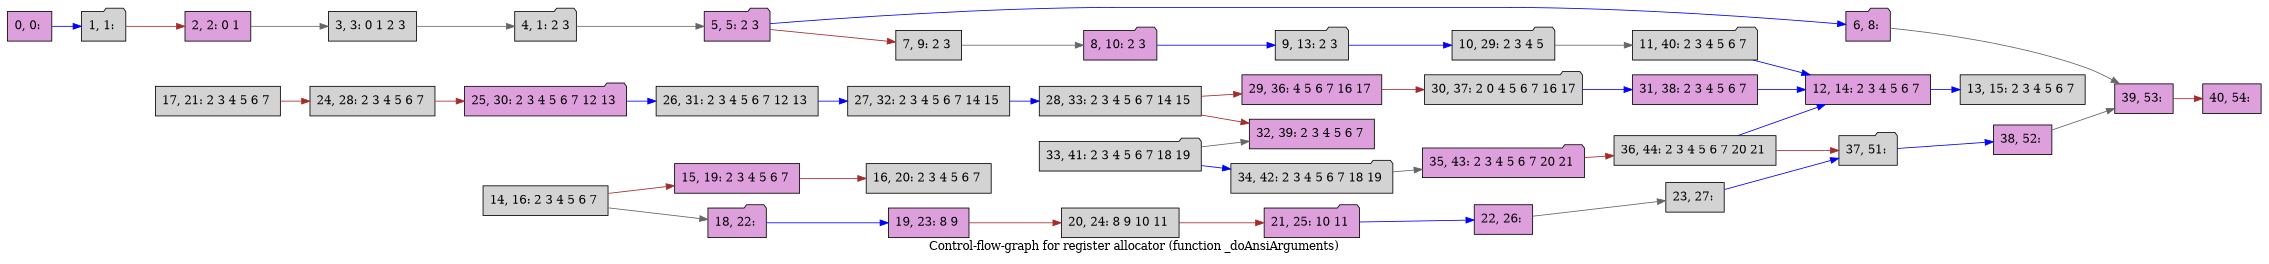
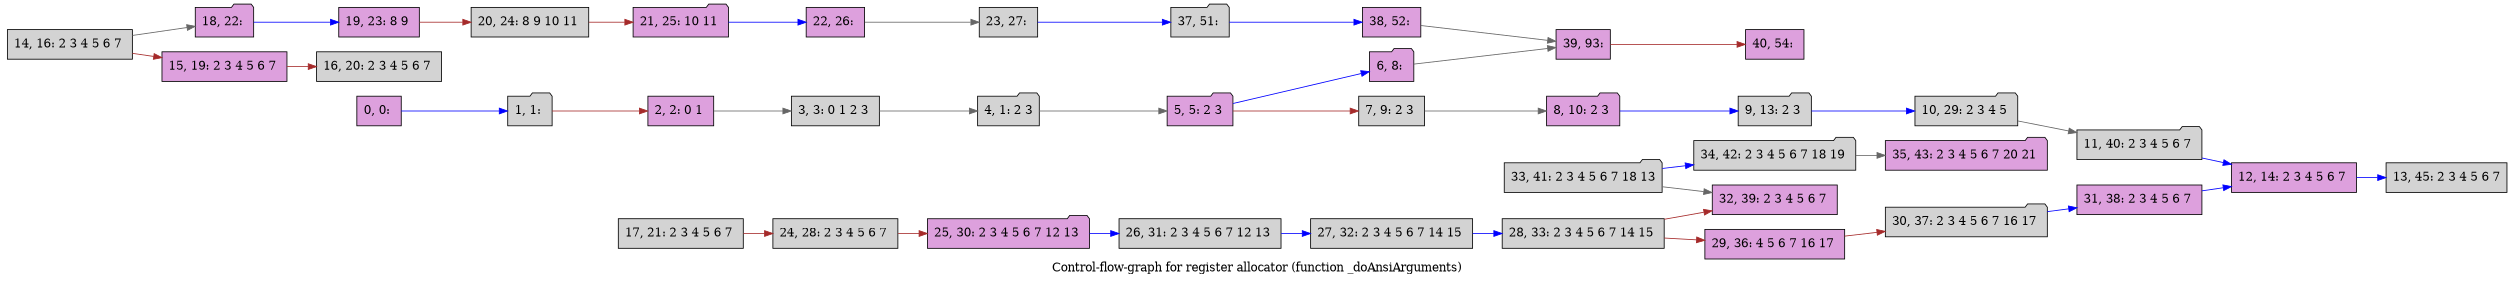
(1503, 90) -> (1966, 222)
(2023, 90) -> (2447, 178)
(2144, 99) -> (1583, 44)
(1695, 150) -> none
(1120, 156) -> (1583, 178)
